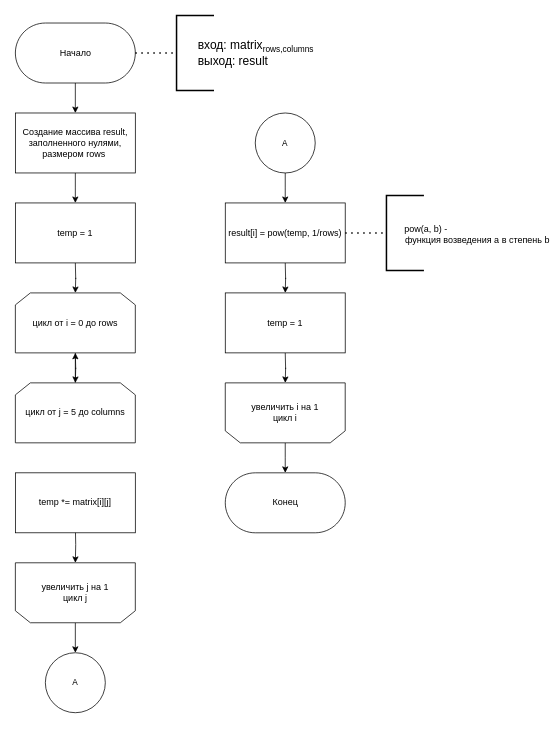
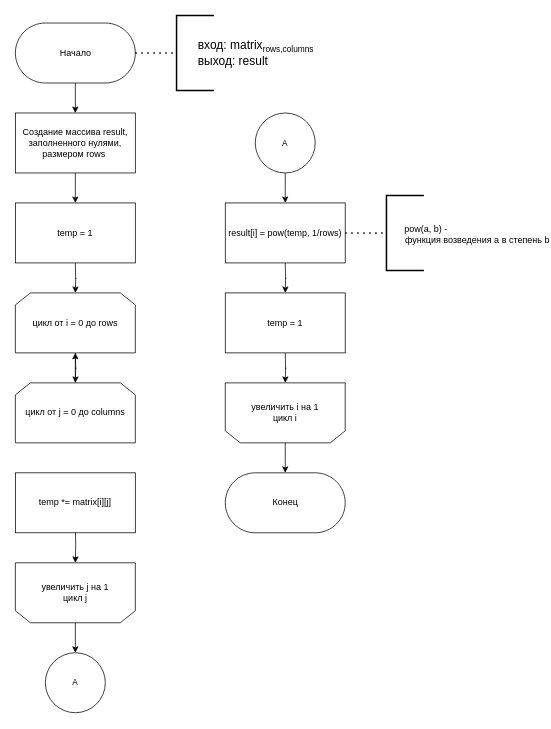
(75, 413) -> (75, 413)
